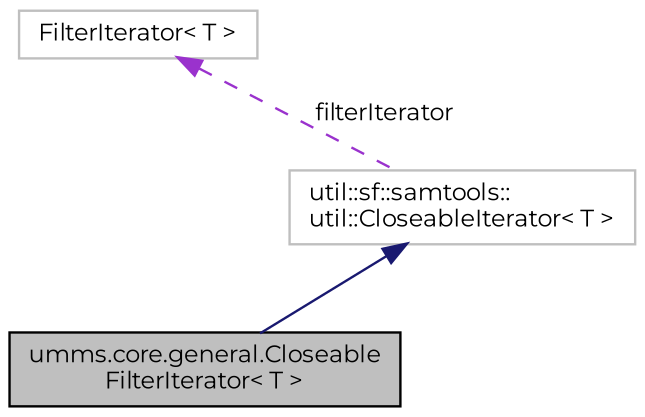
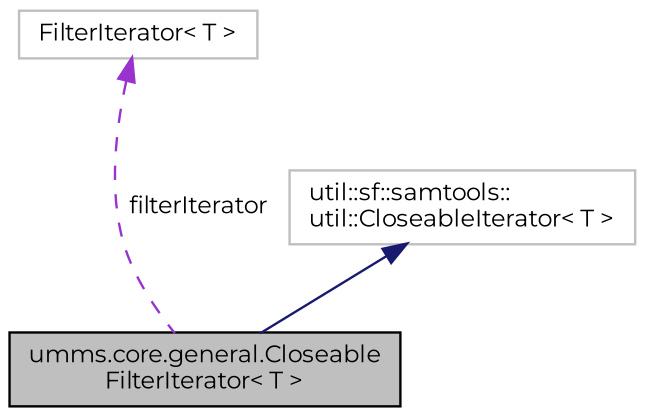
(299, 120) -> (118, 214)
